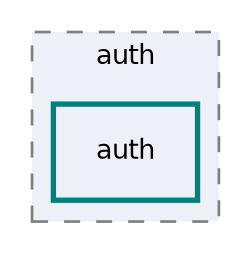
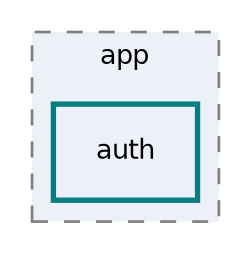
(125, 57) -> (125, 57)
